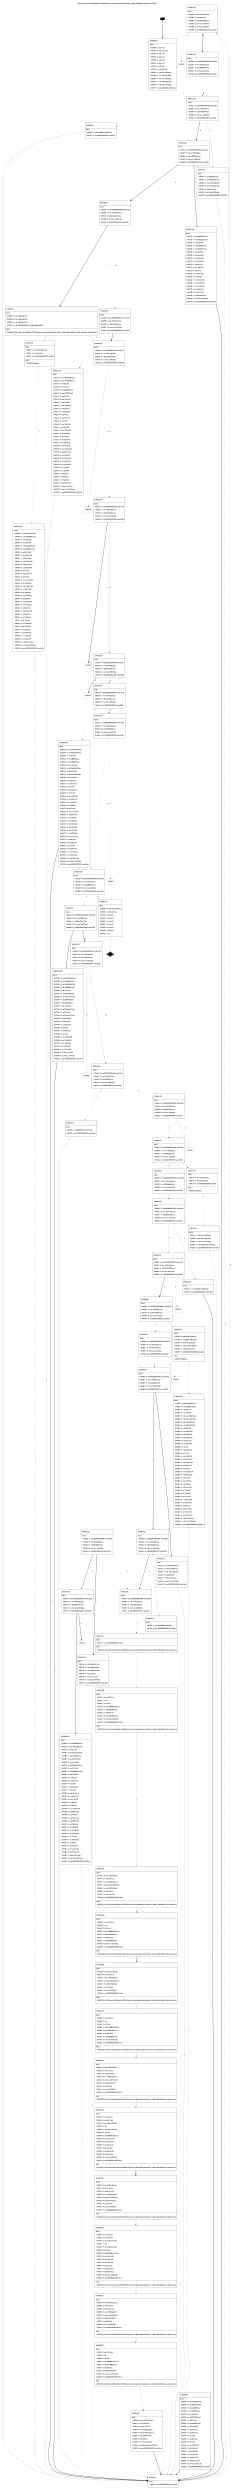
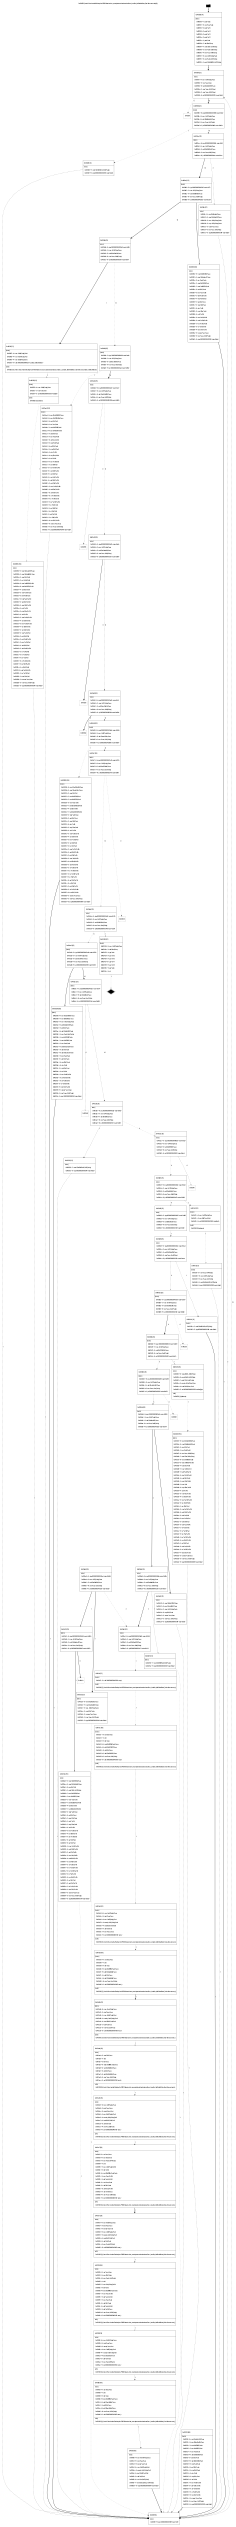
none -> (208, 67)
